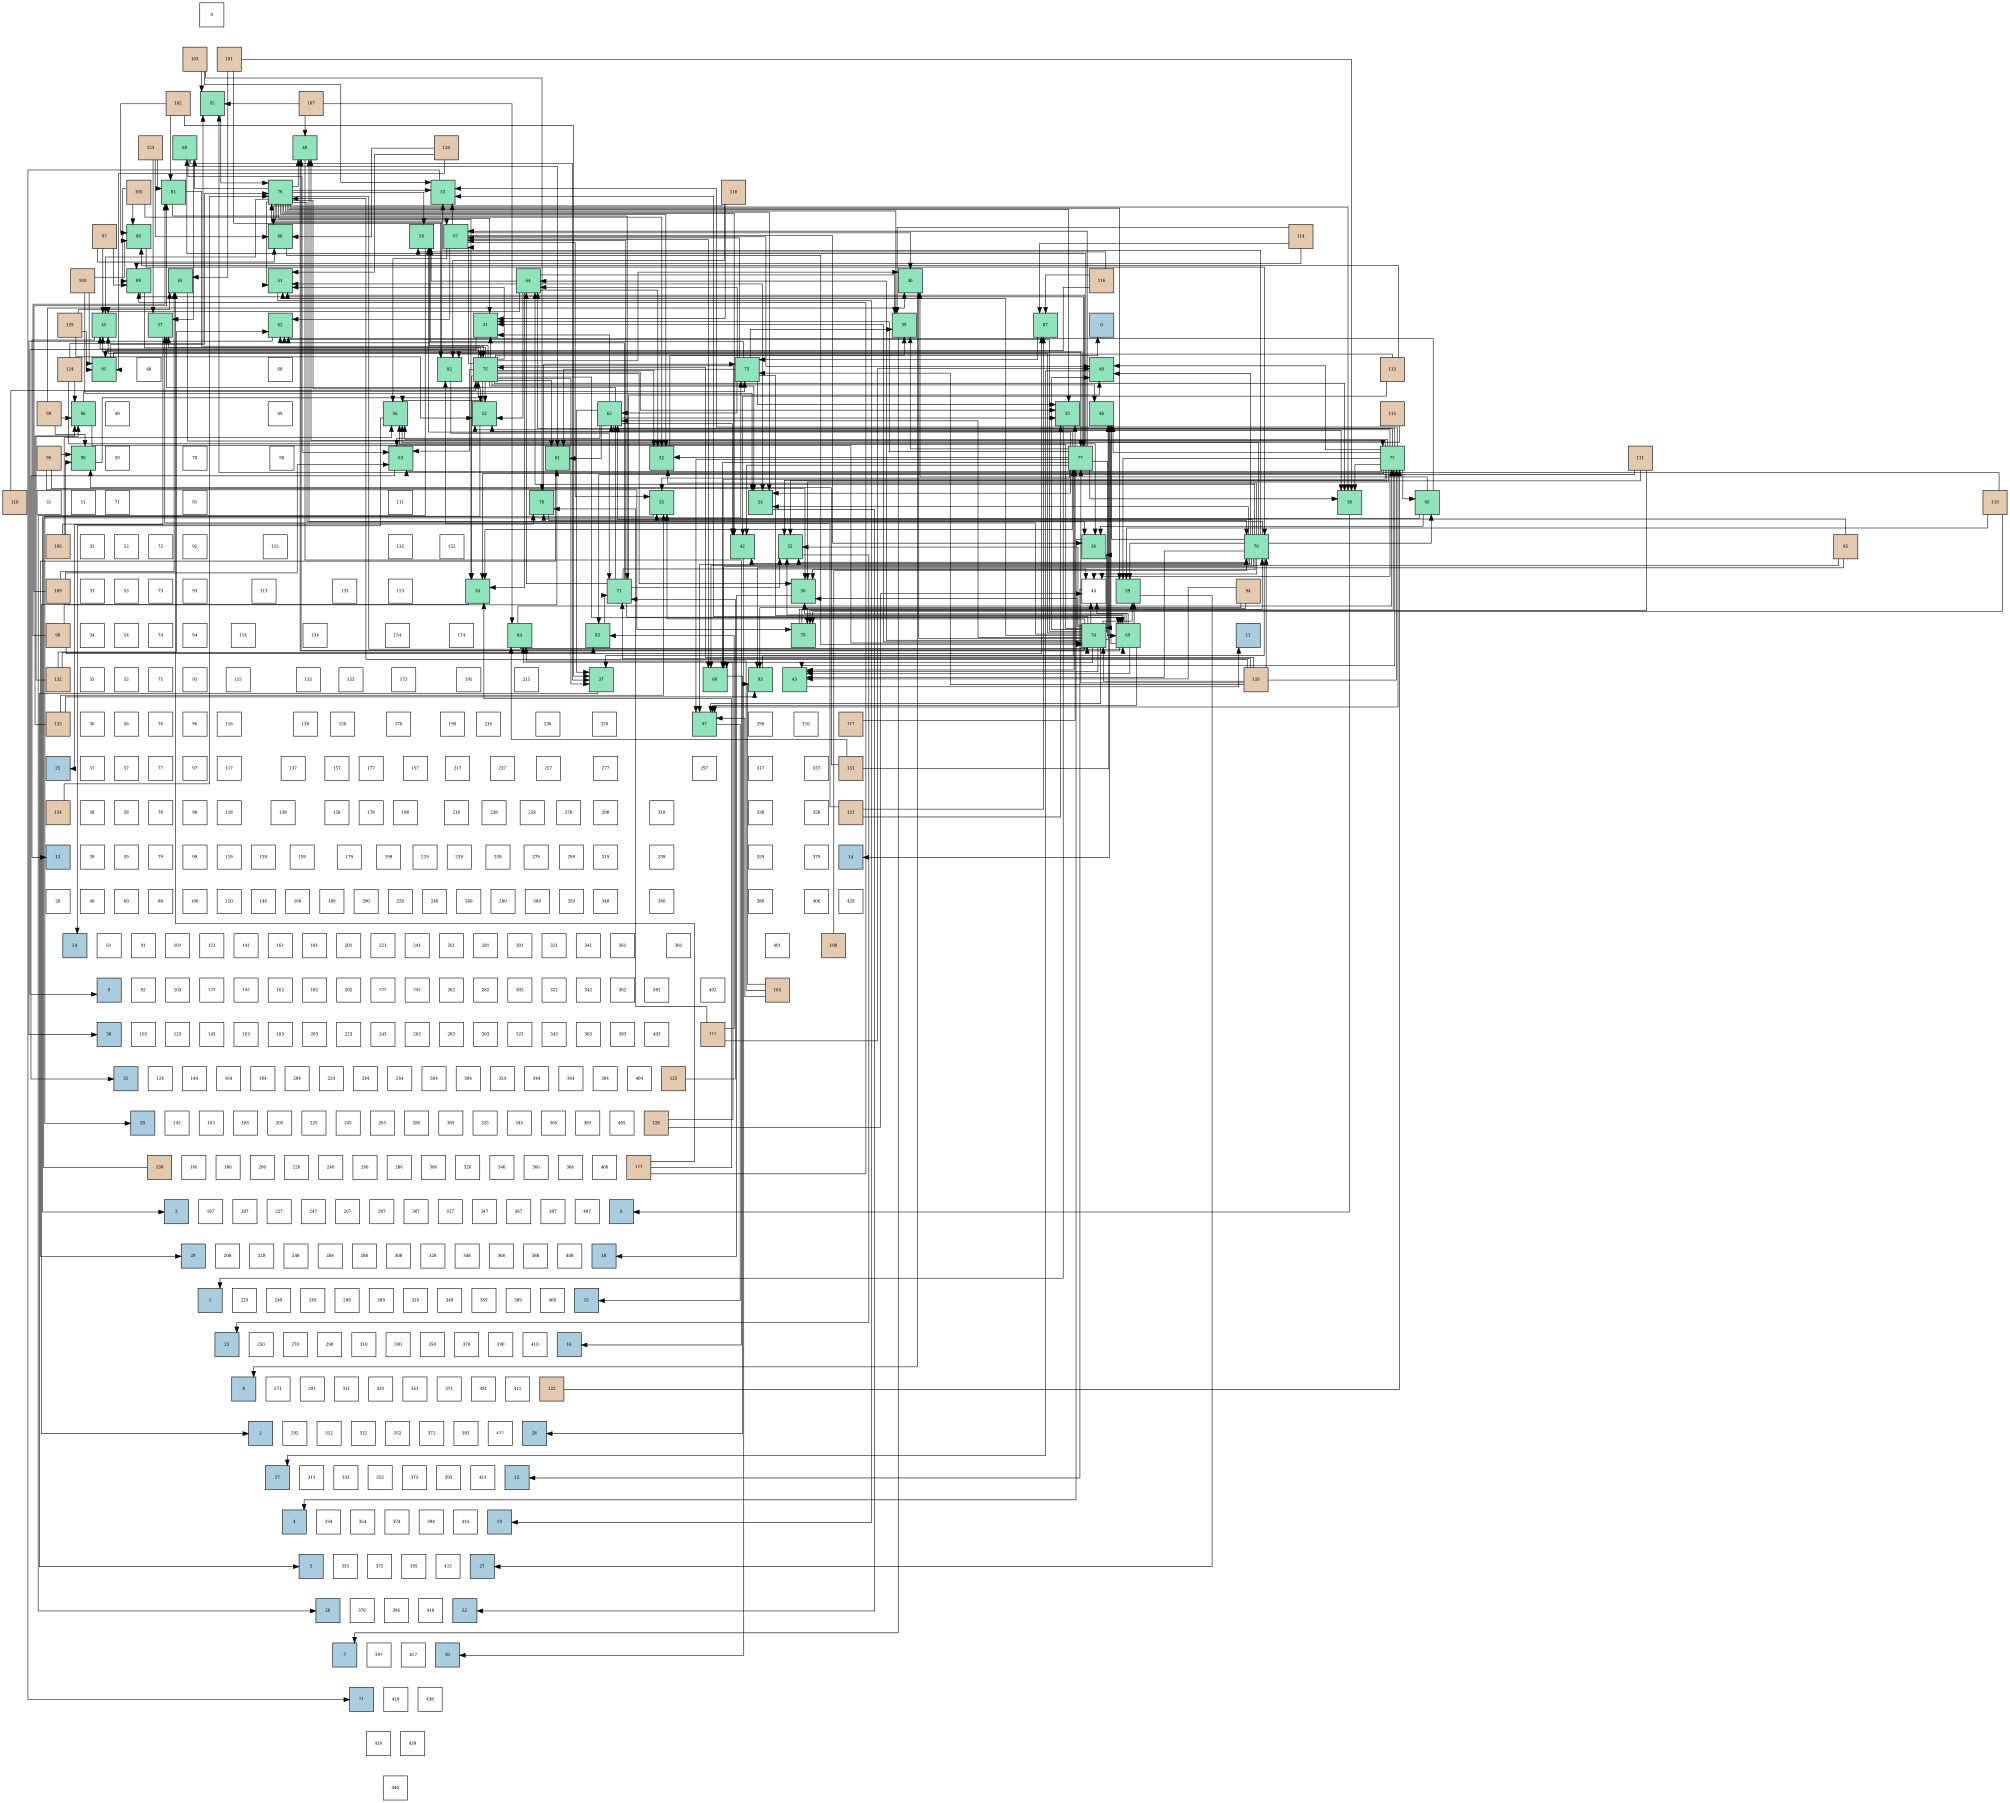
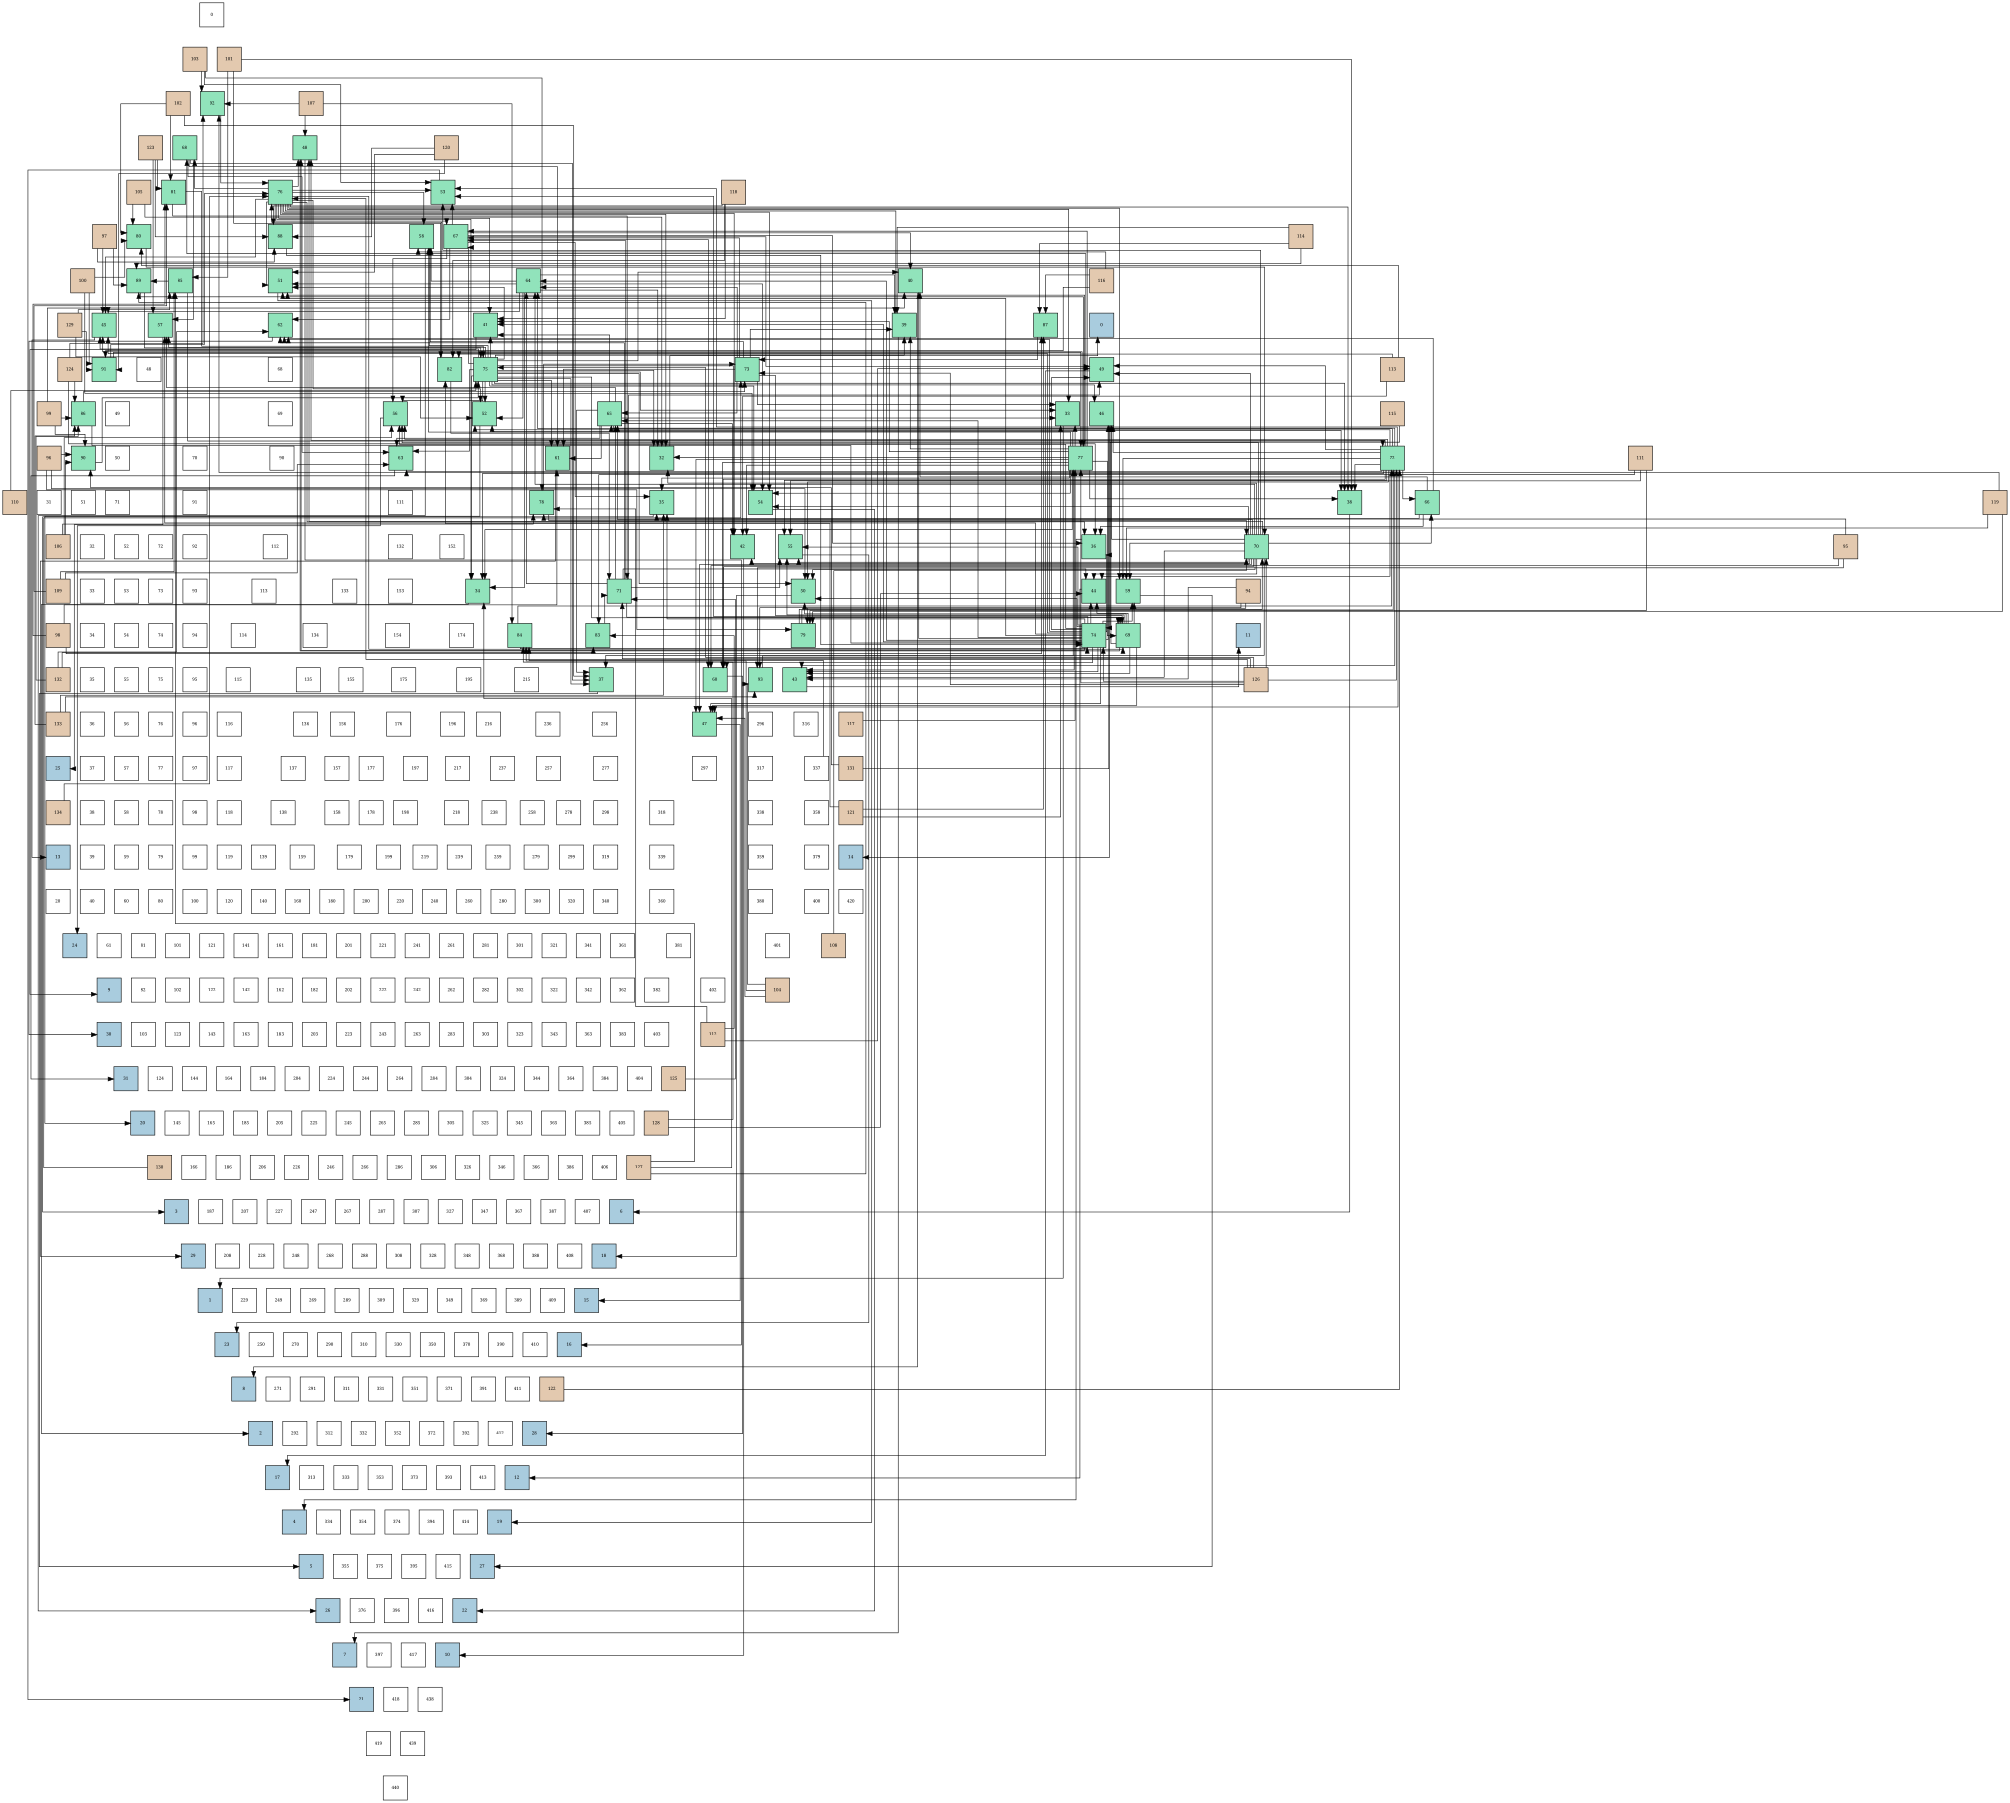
(123, 238) -> (162, 281)
(1094, 591) -> (1094, 591)
(644, 740) -> (721, 660)
